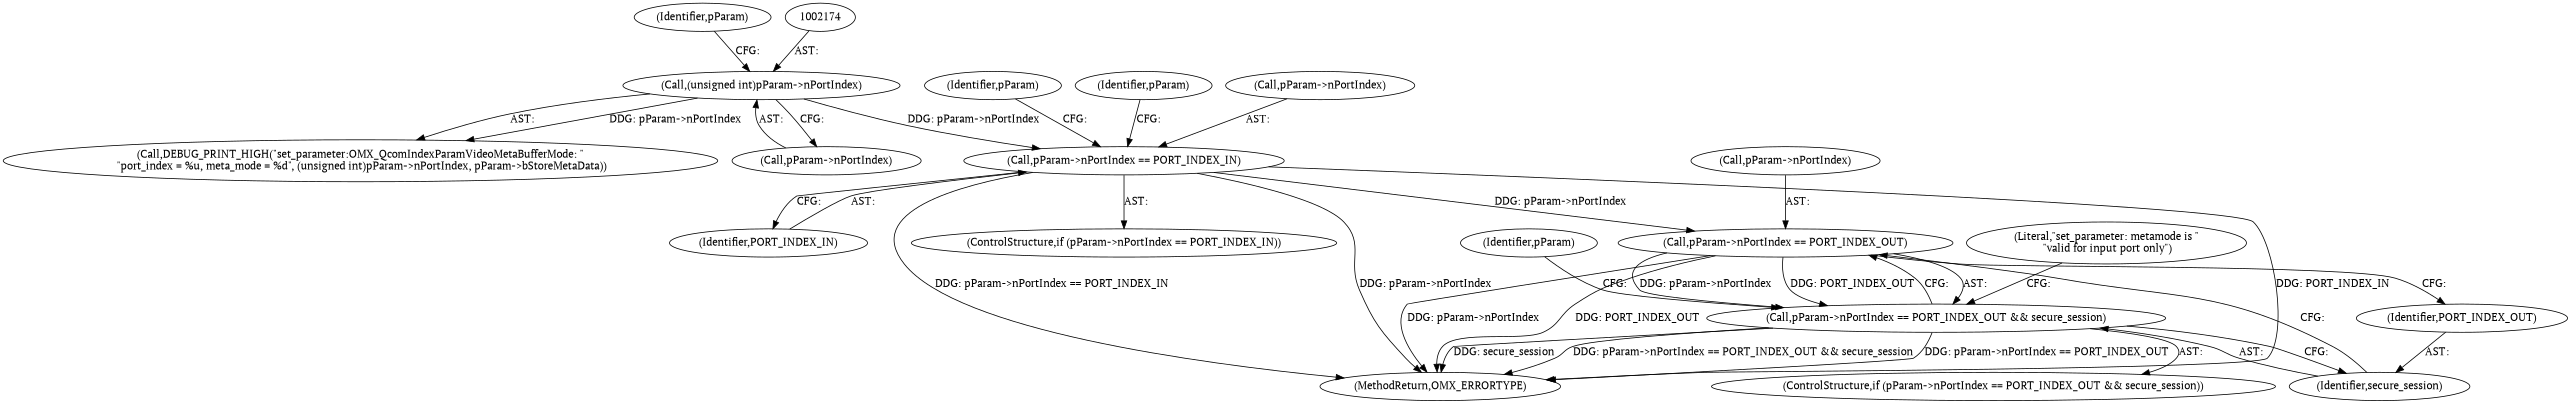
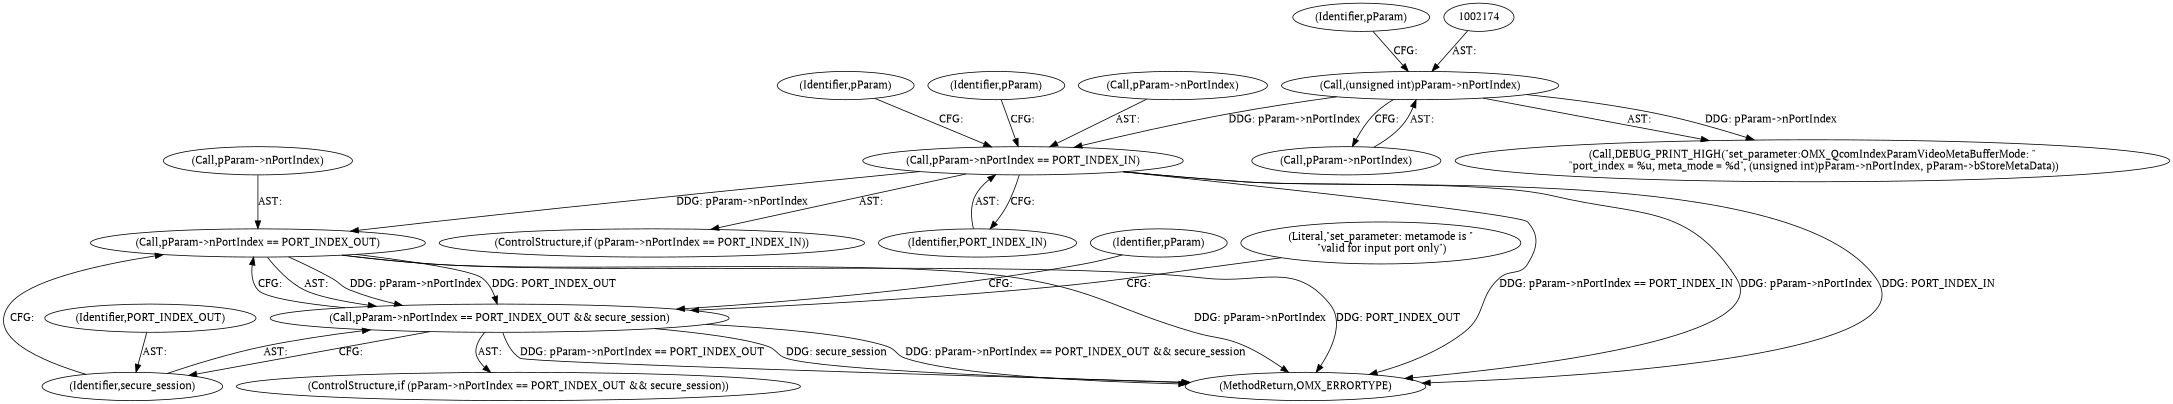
(2157, 267) -> none
